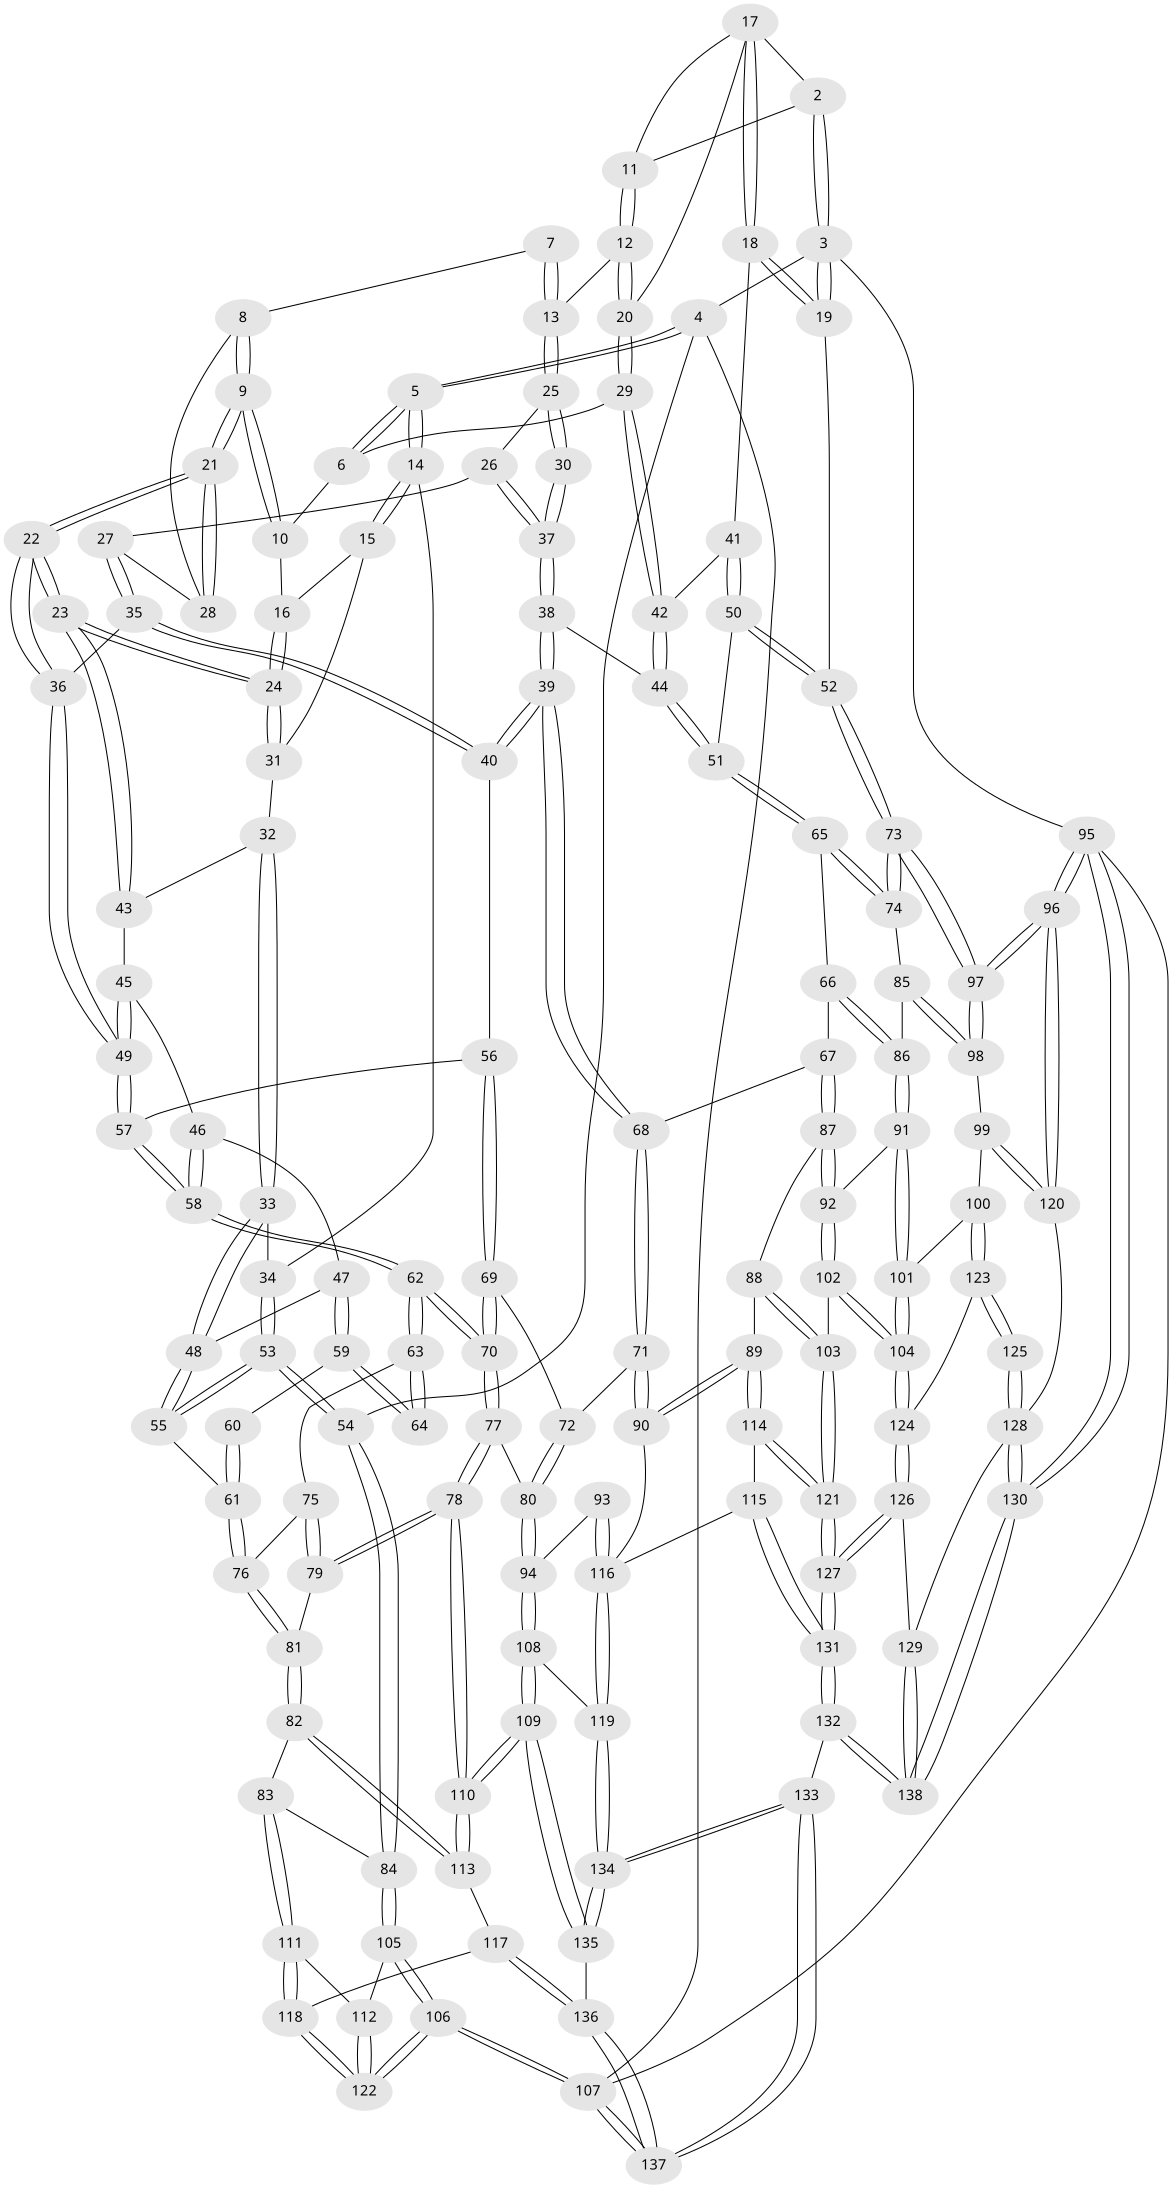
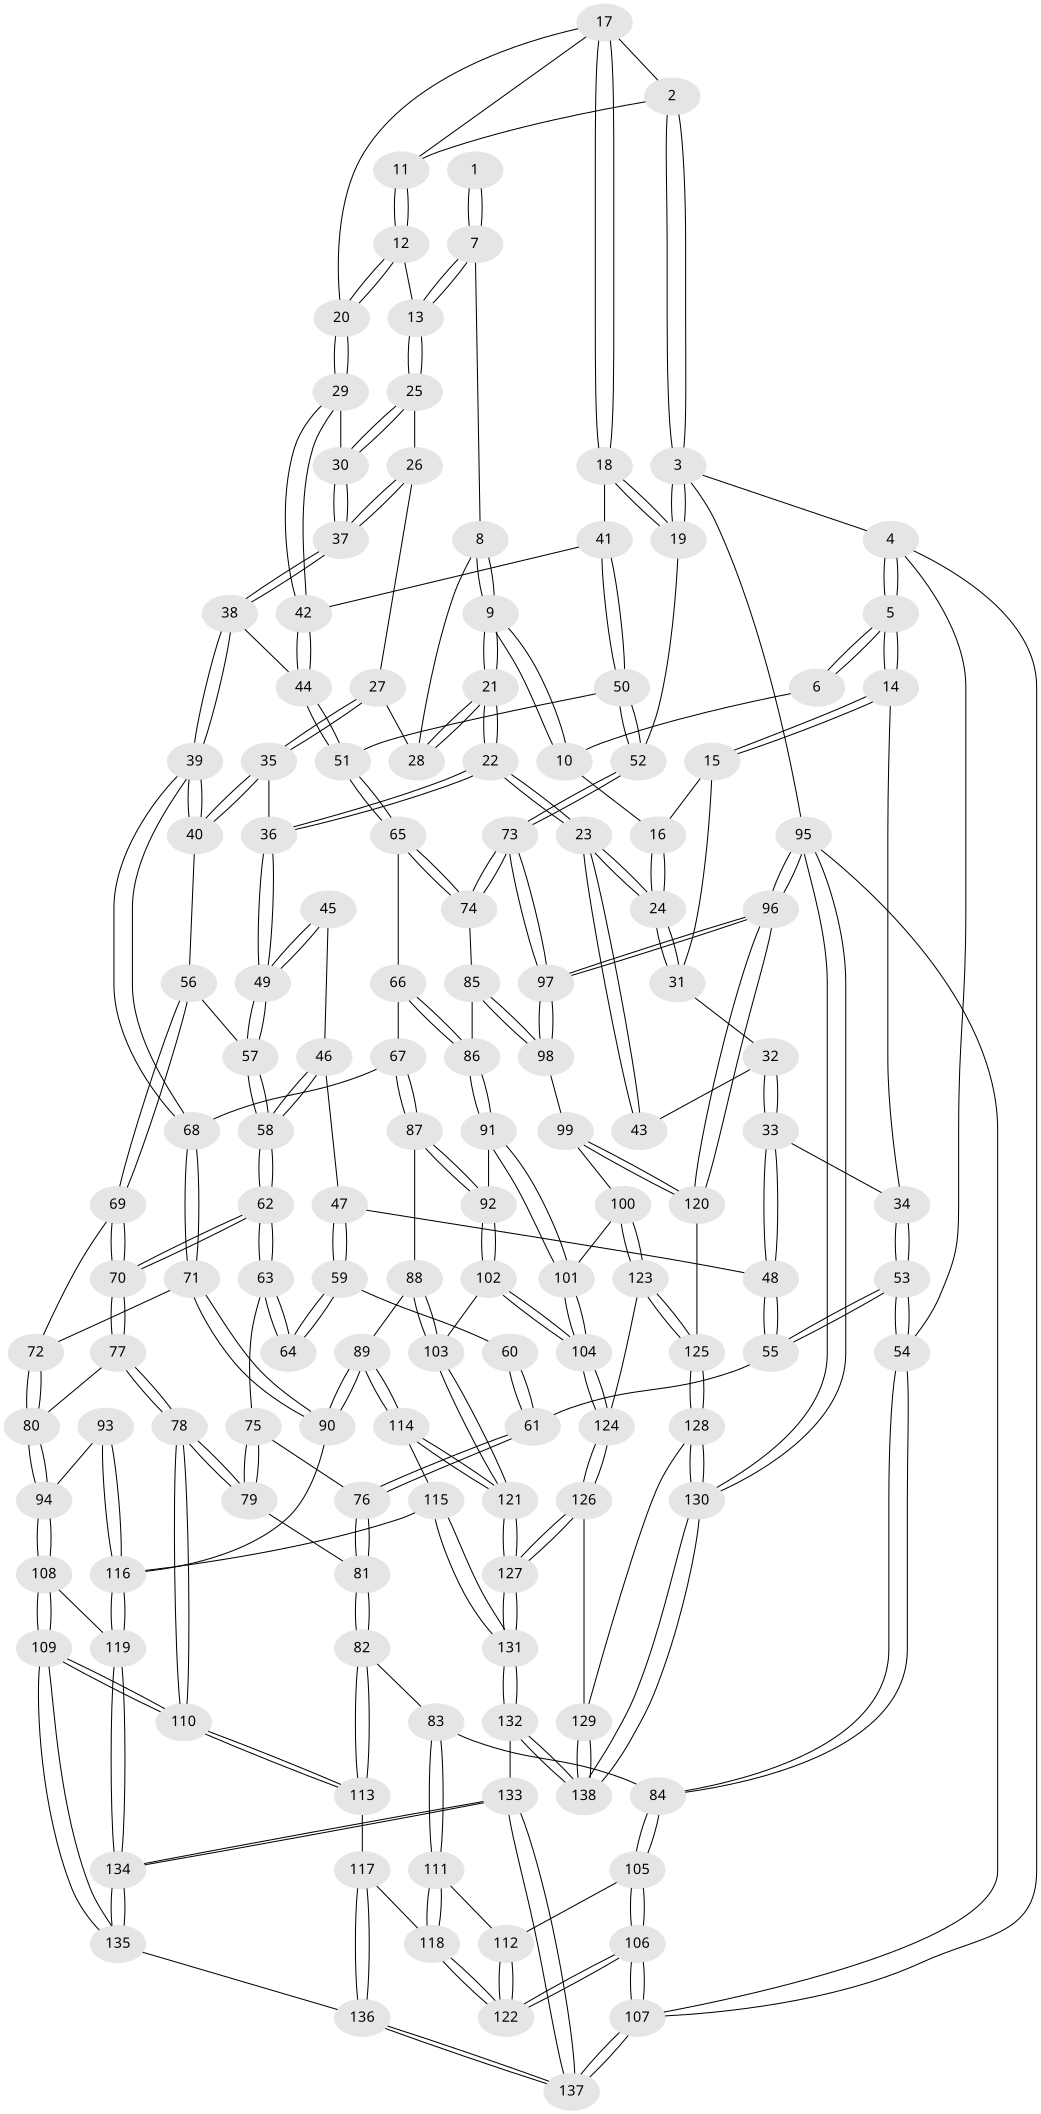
none -> (475, 170)
(483, 429) -> (341, 429)
(124, 946) -> none
(1061, 1320) -> (697, 1279)
